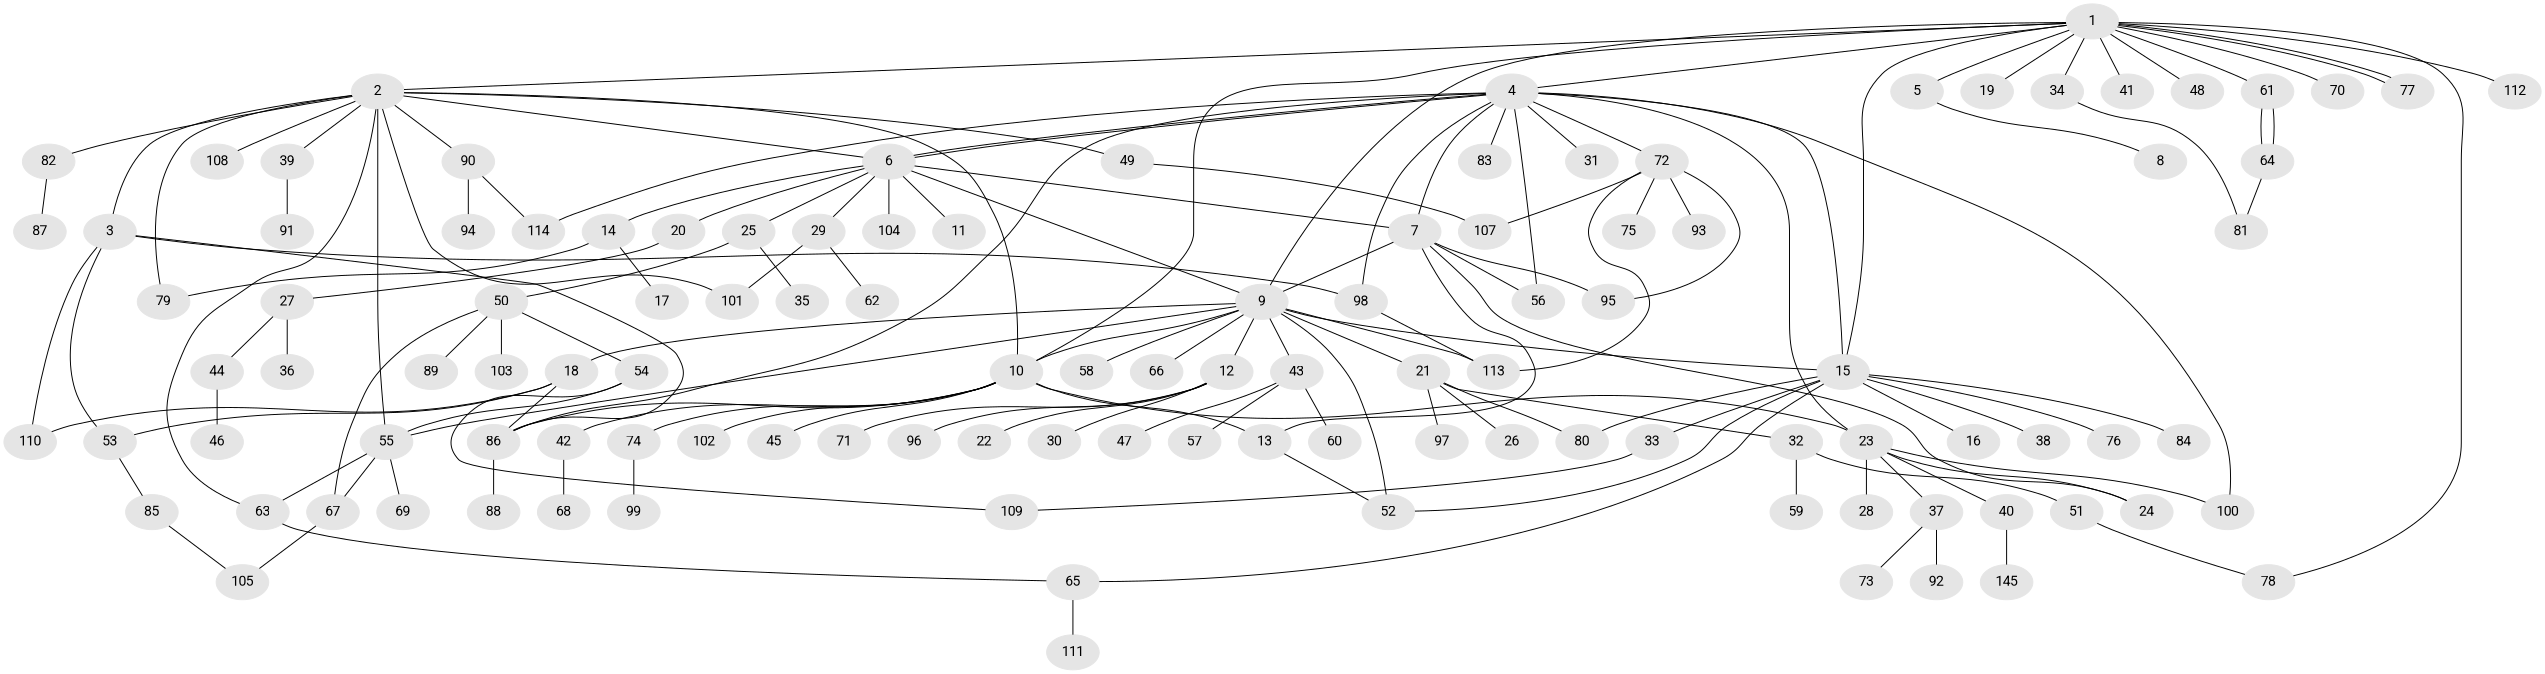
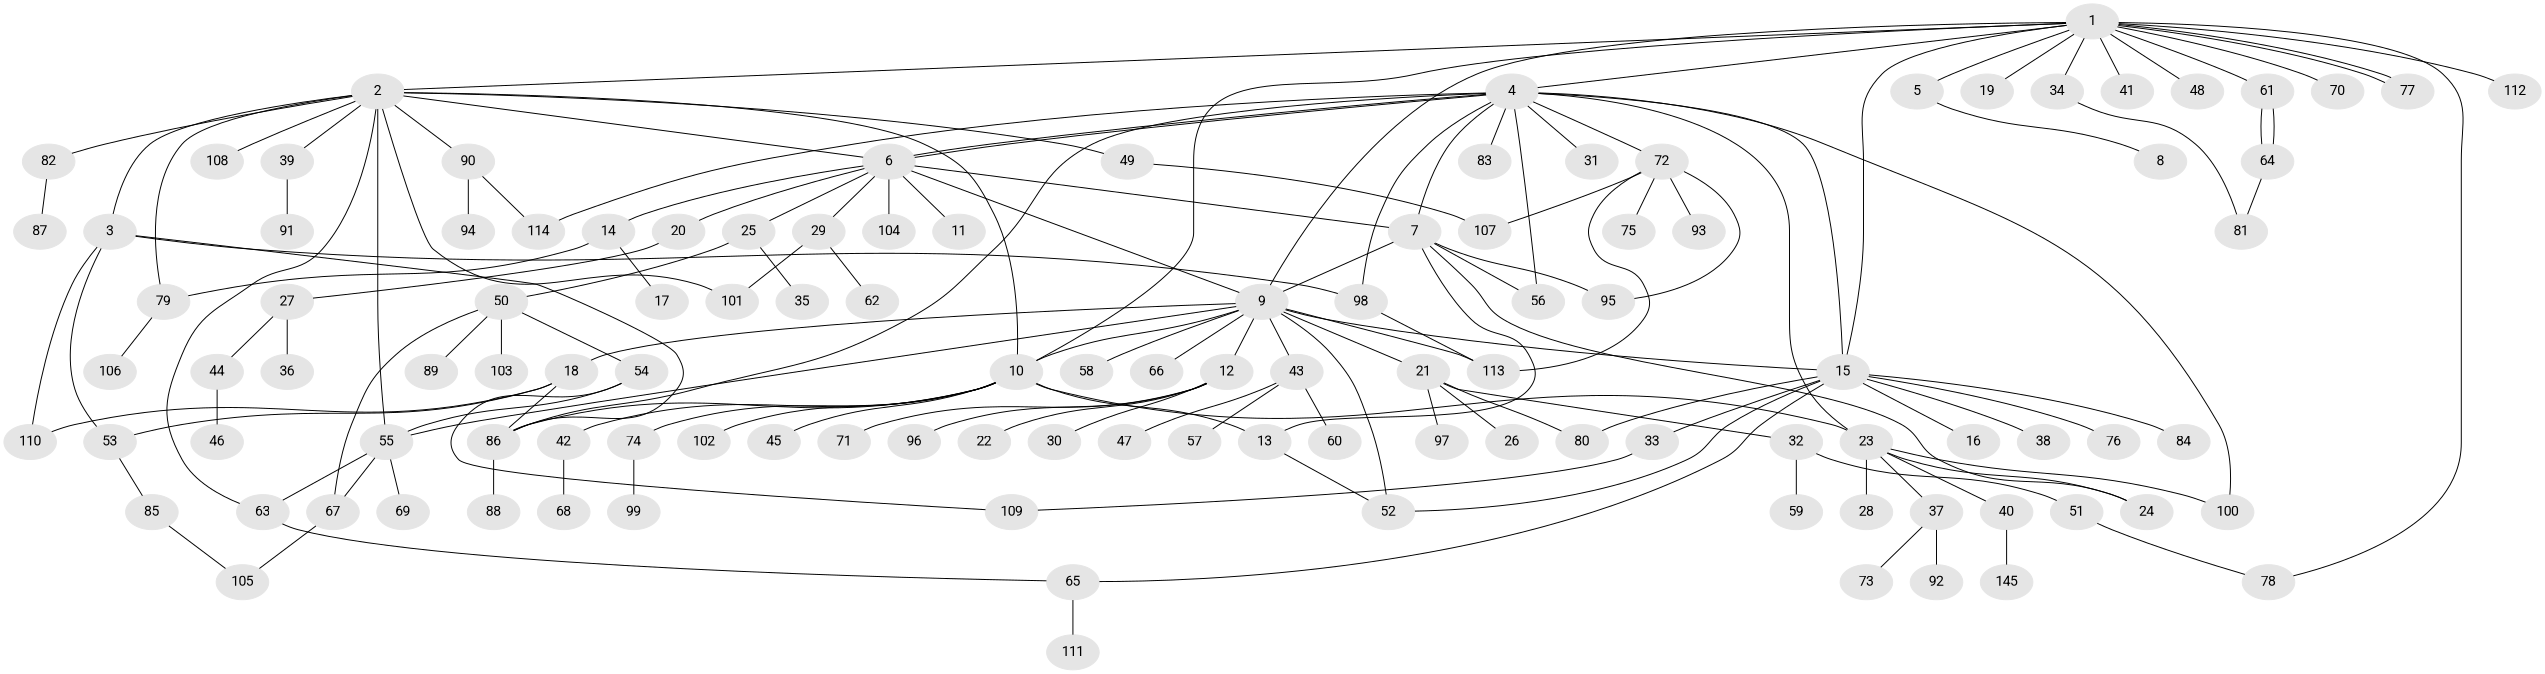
none -> (110, 372)
